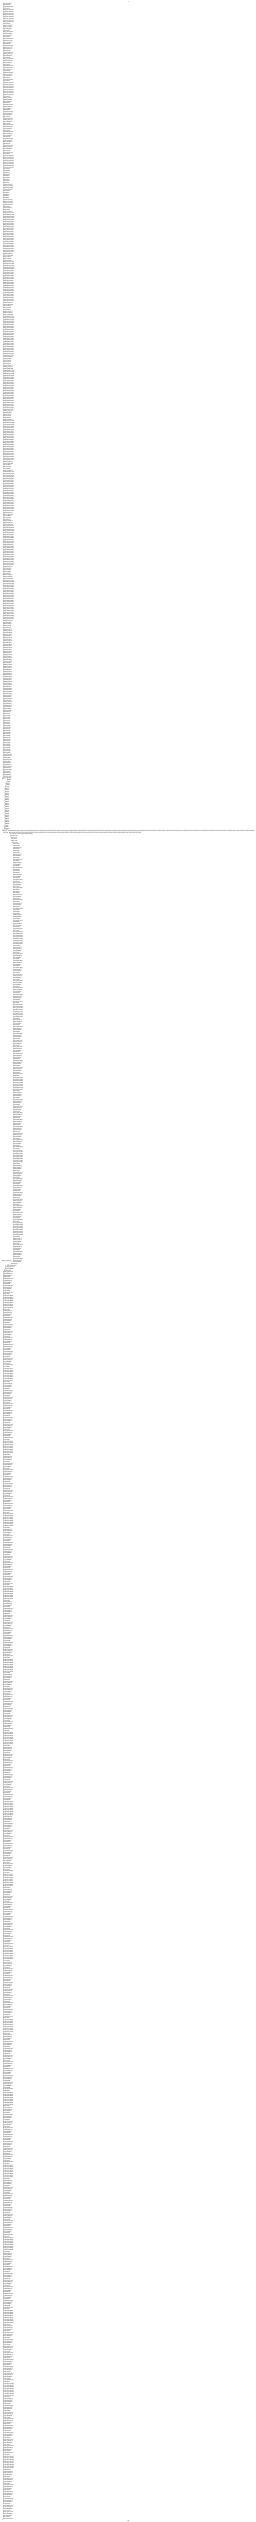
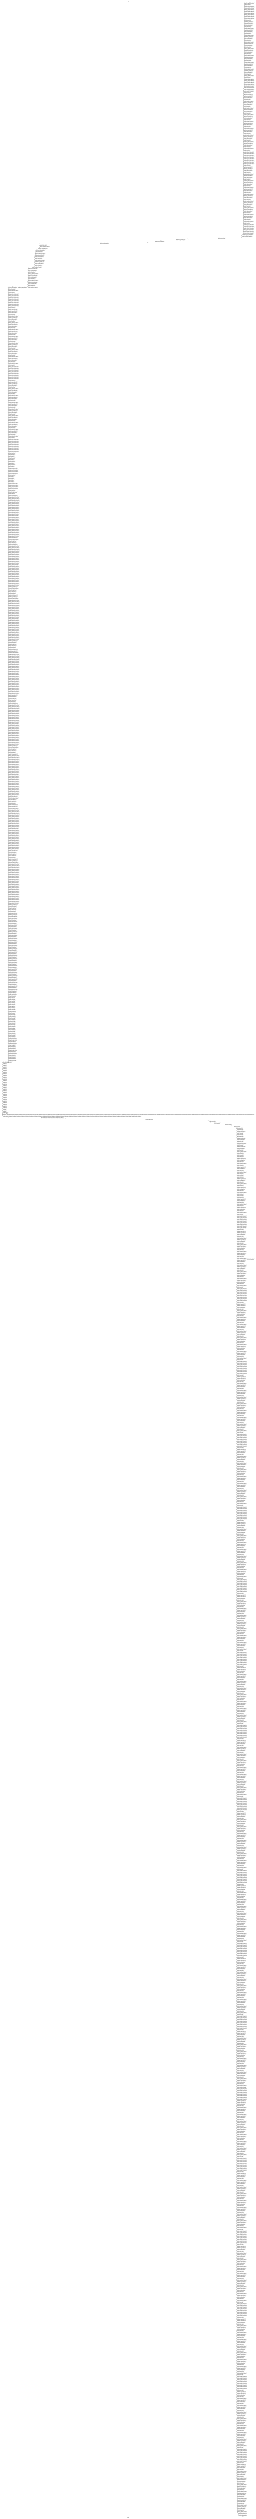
(3, 2233) -> (247, 1257)
